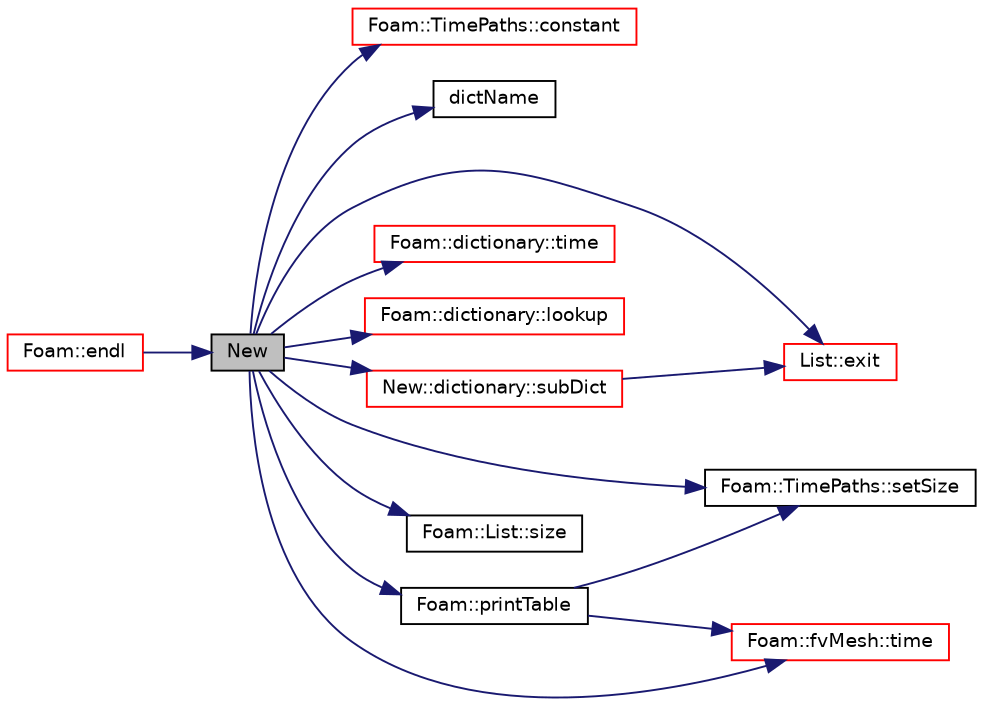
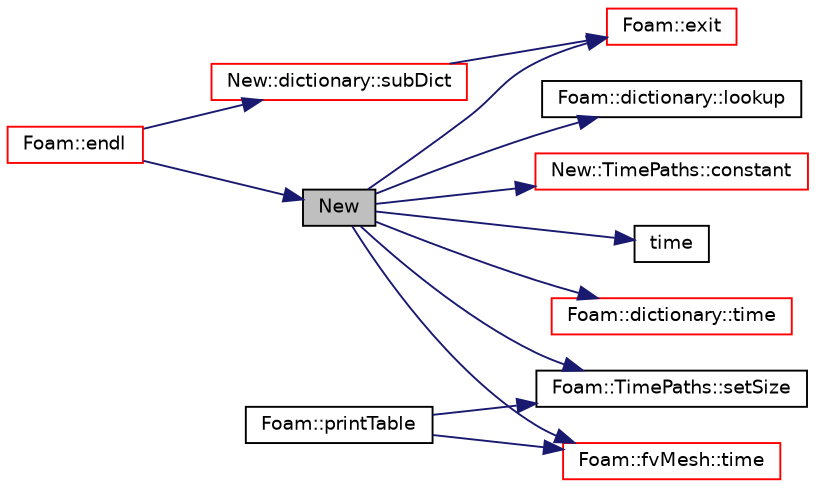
(494, 27) -> (672, 172)
(494, 99) -> (672, 244)
(494, 316) -> (672, 99)
(840, 362) -> (672, 27)
(318, 363) -> (193, 117)
(295, 494) -> none
(494, 534) -> none
